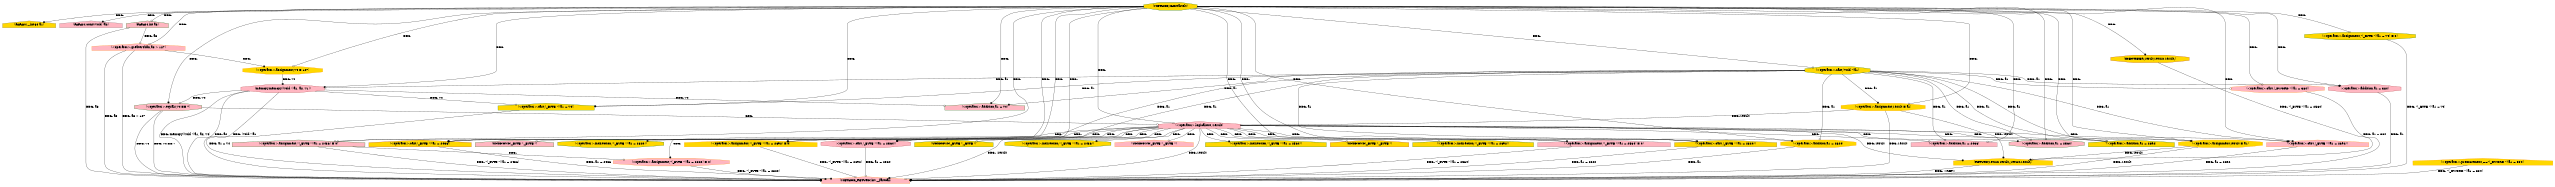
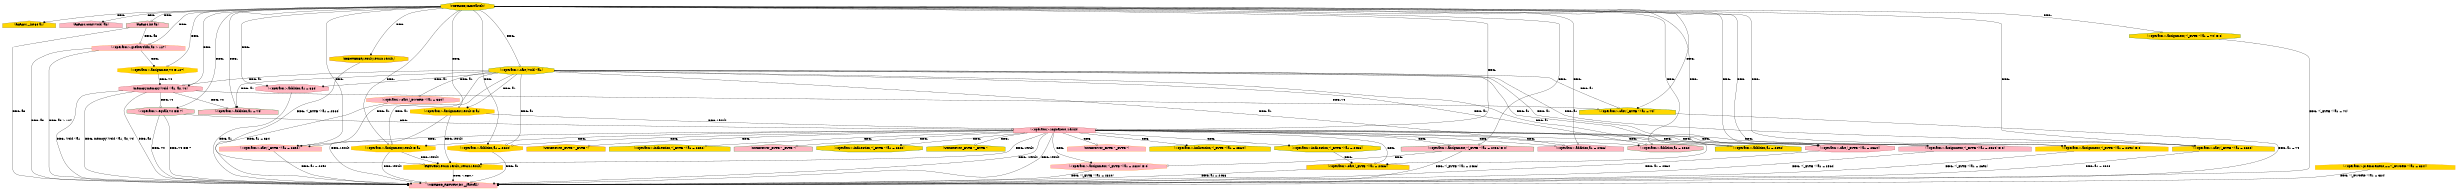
(1759, 8) -> none
(283, 89) -> (161, 89)
(1044, 119) -> (1342, 157)
